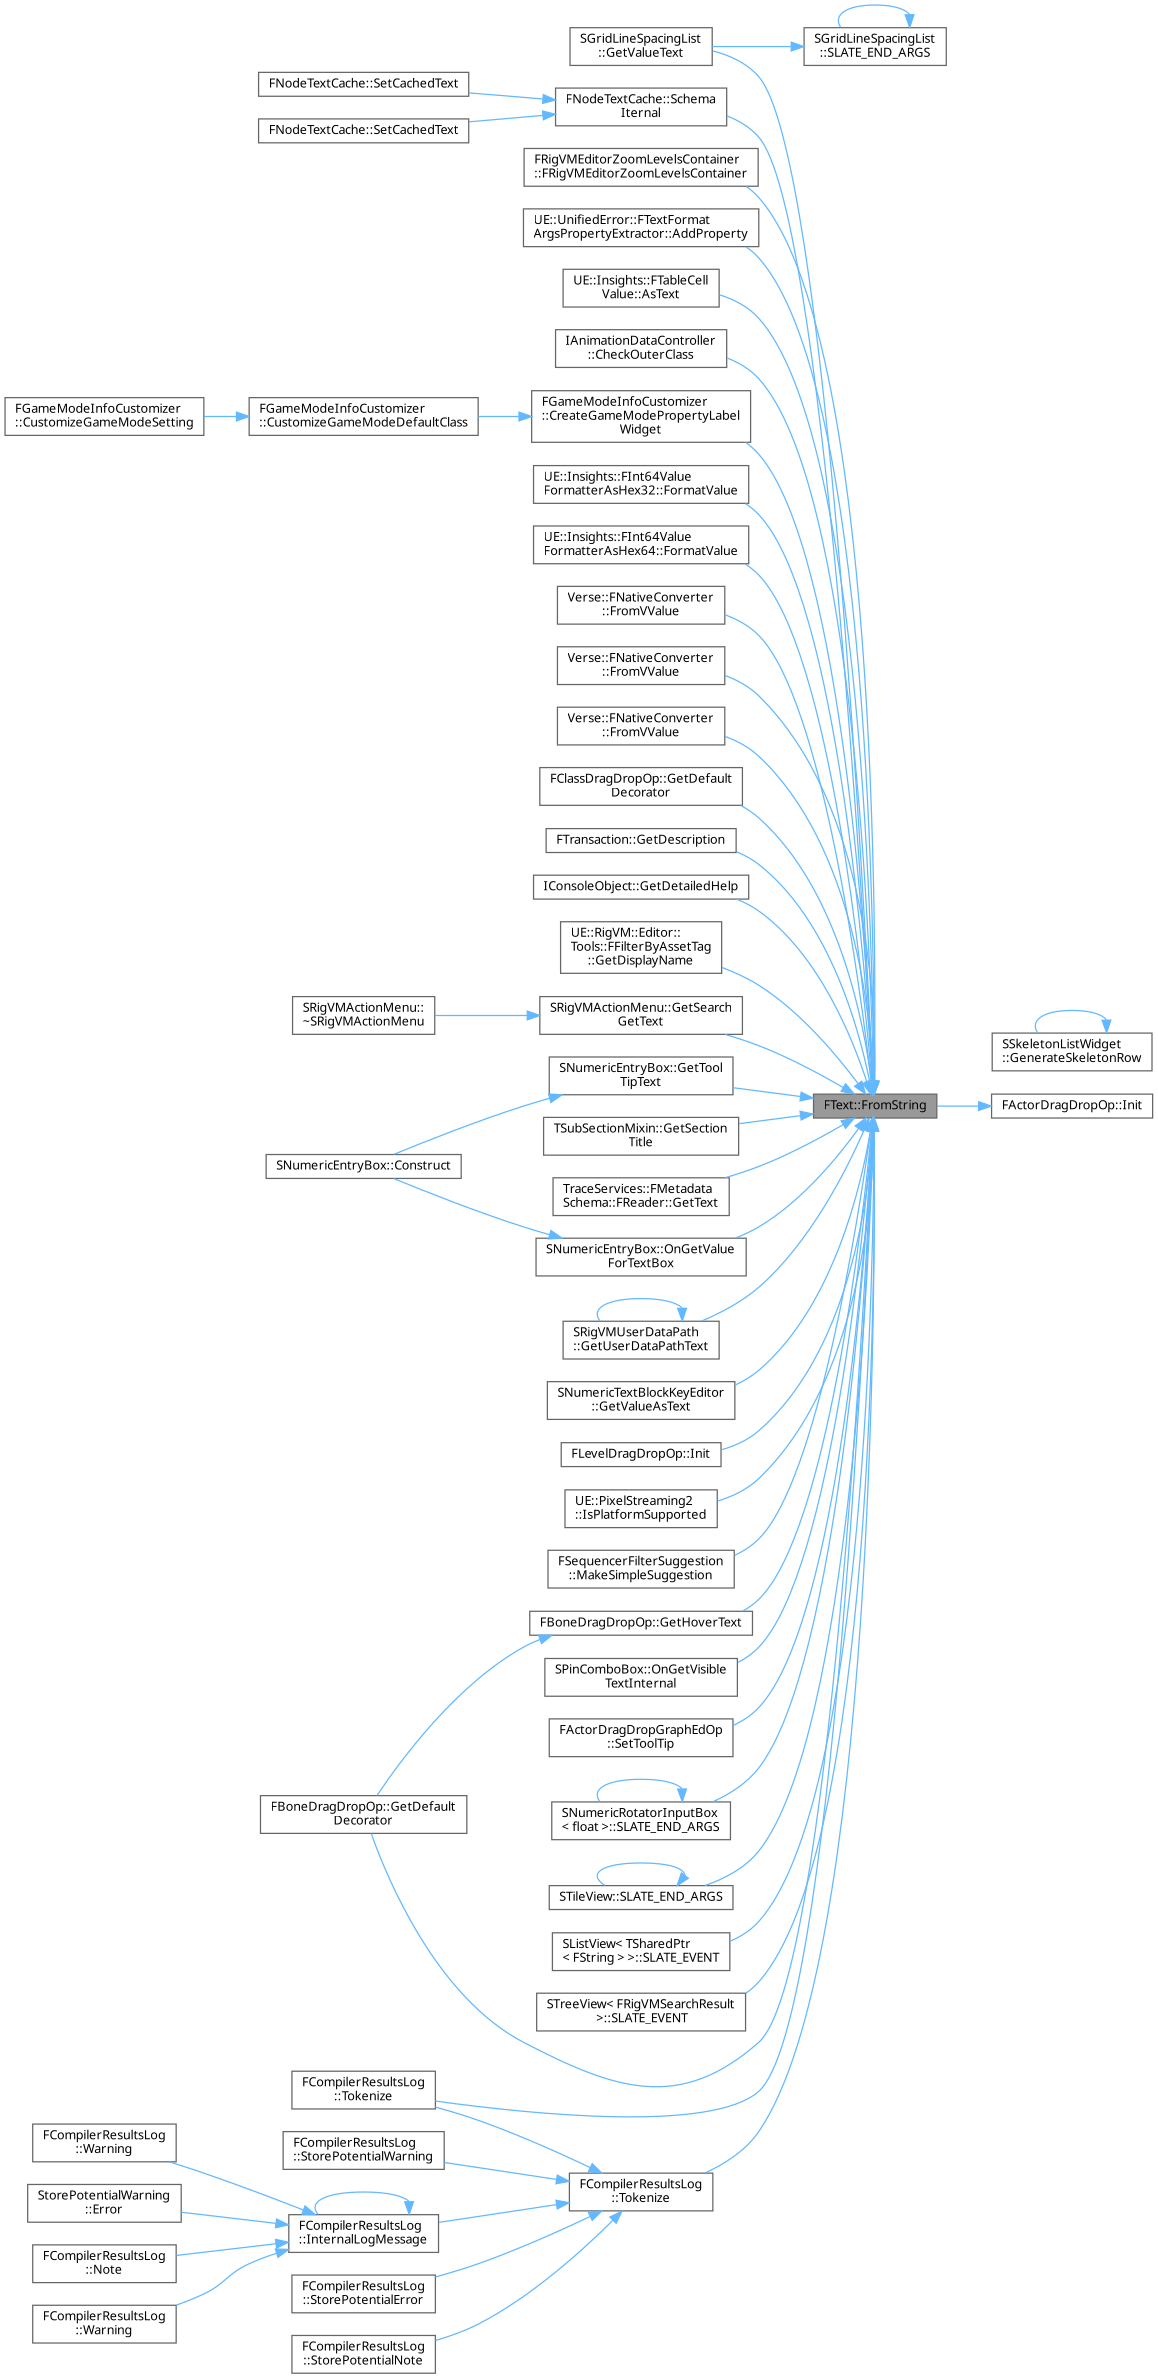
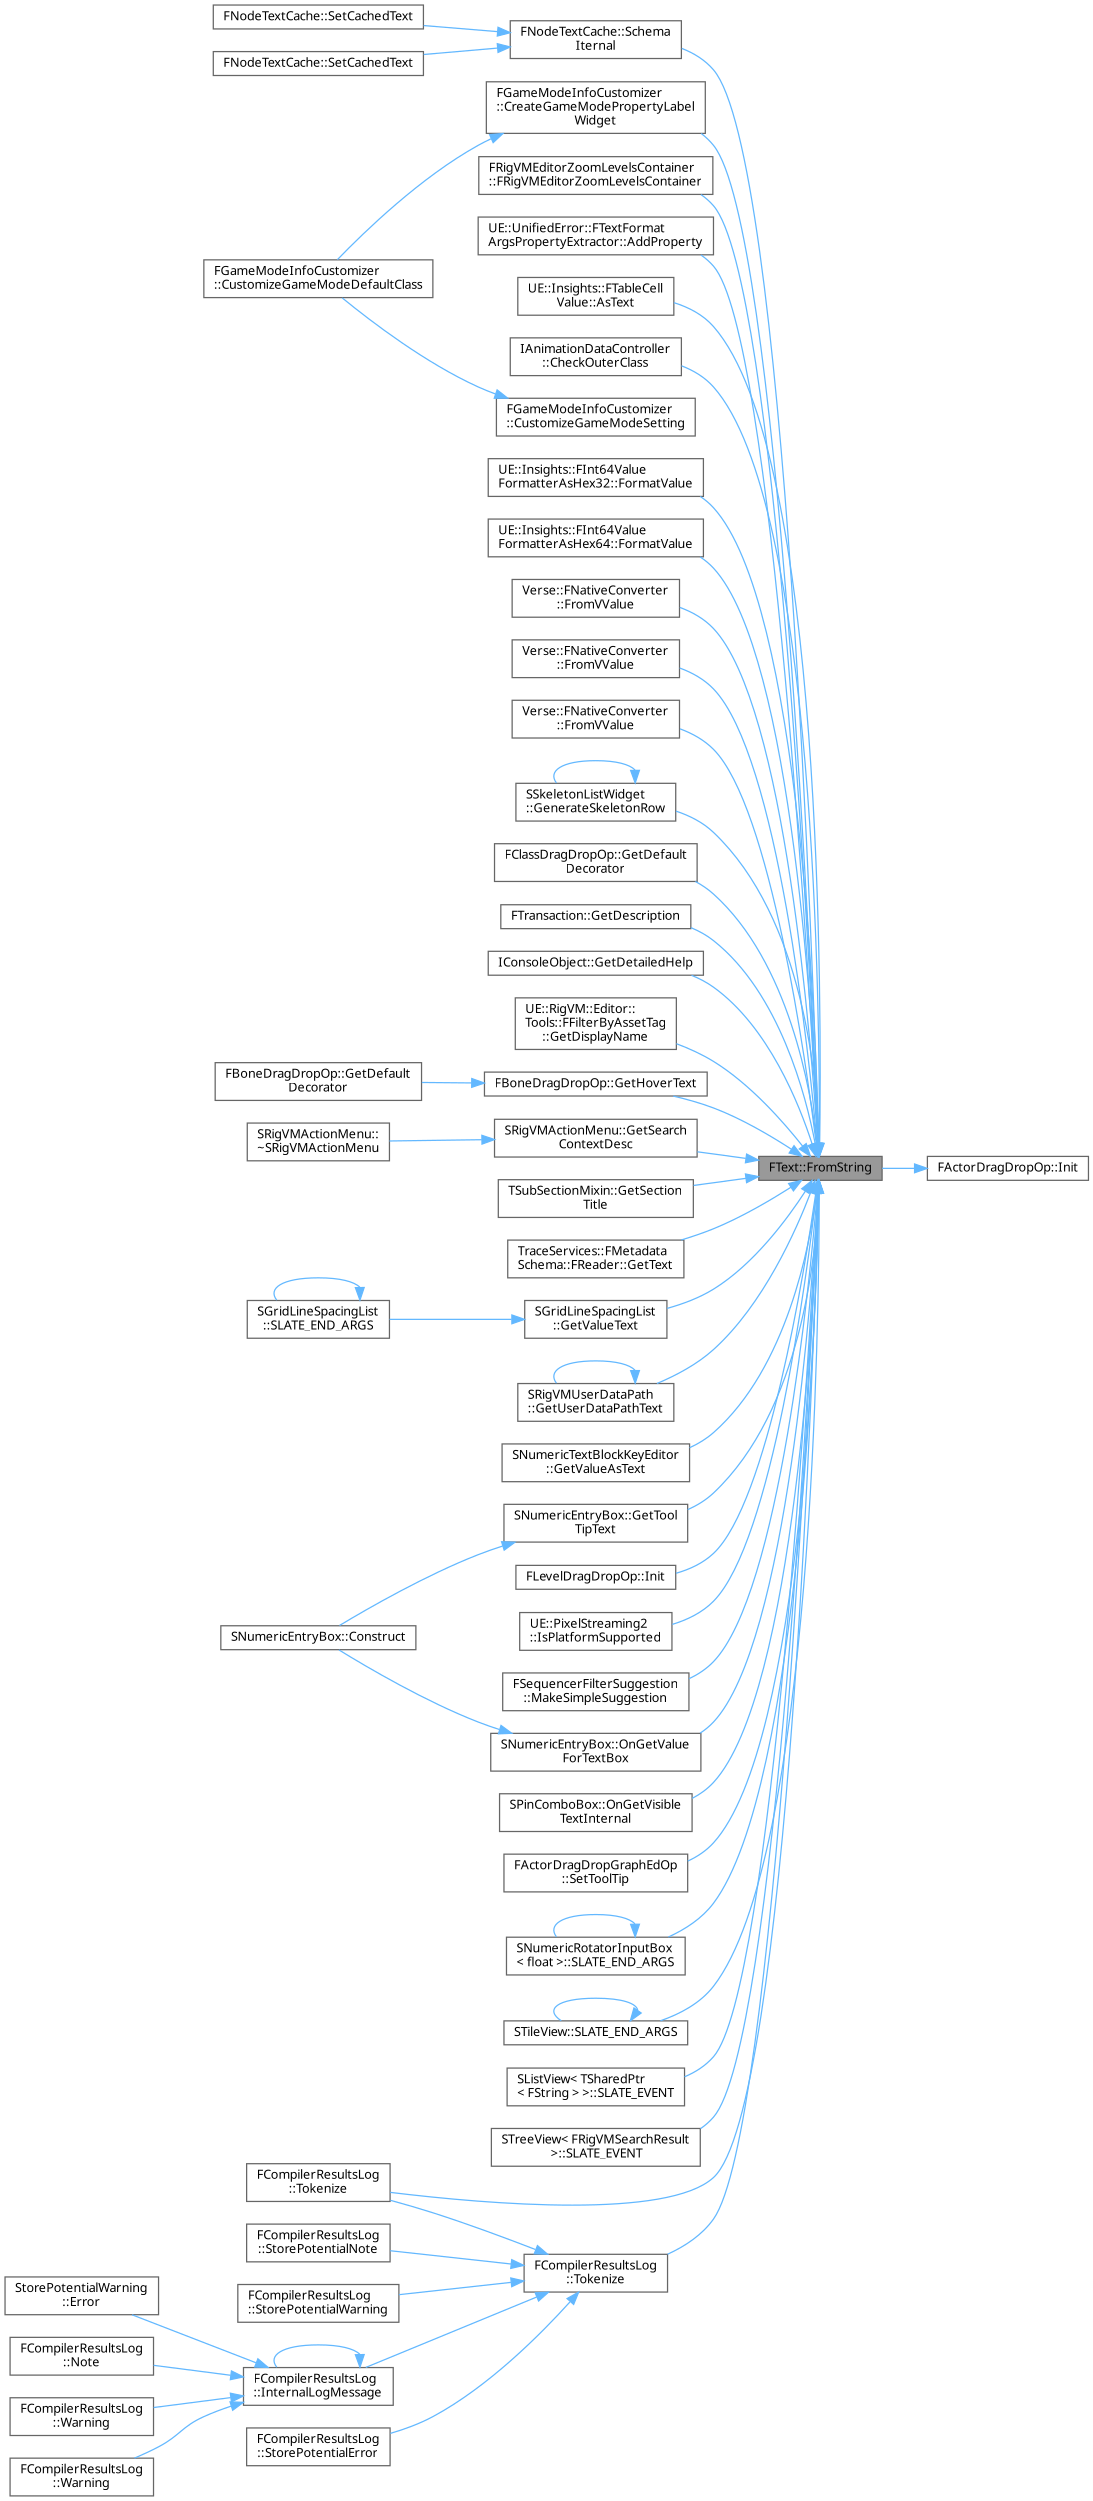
(752, 47) -> (451, 1319)
(220, 417) -> (415, 352)
(641, 1015) -> (596, 1138)
(792, 1955) -> (766, 904)
